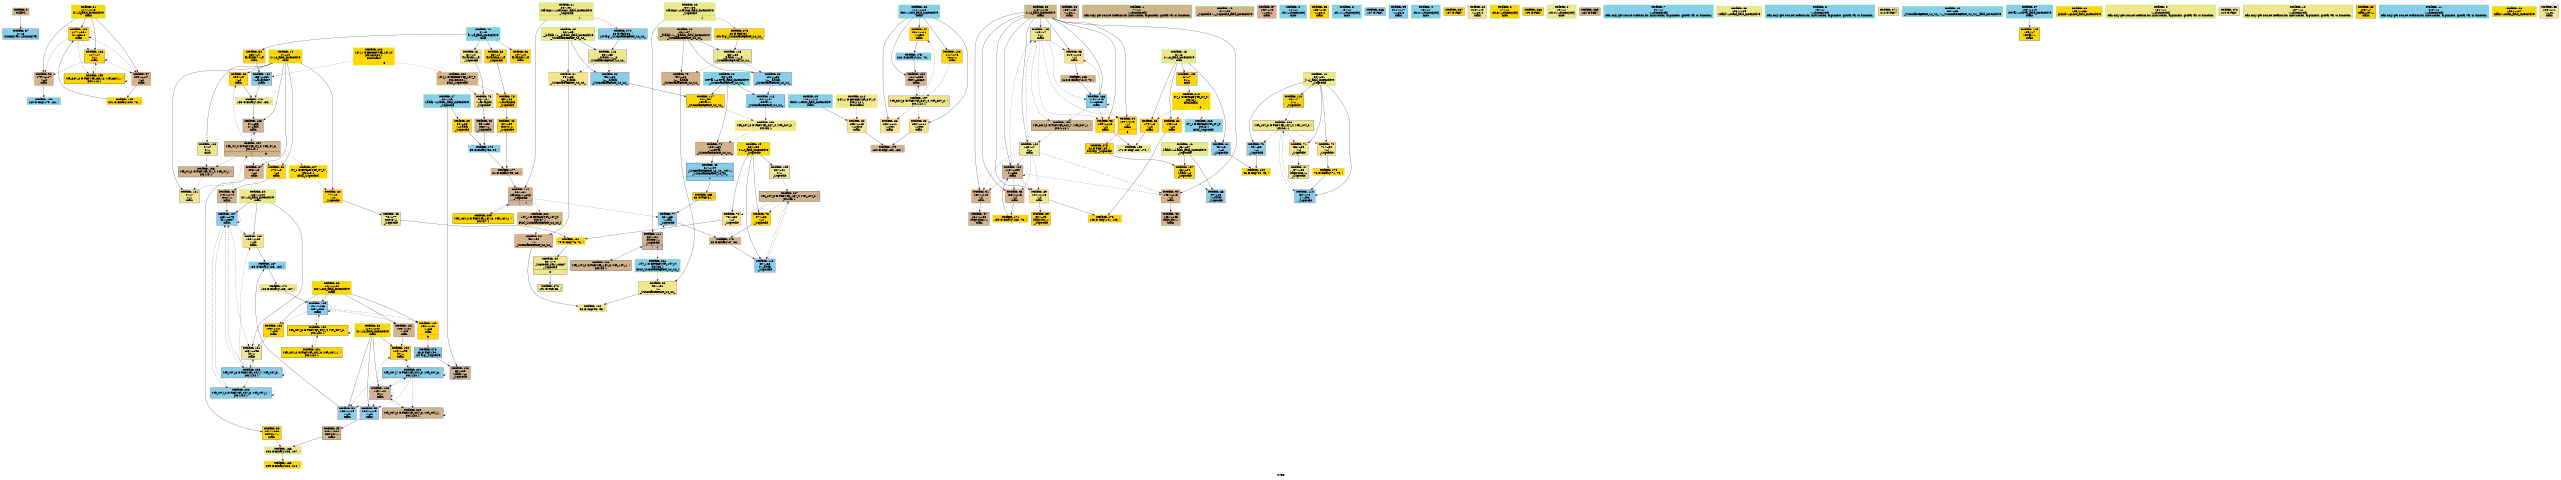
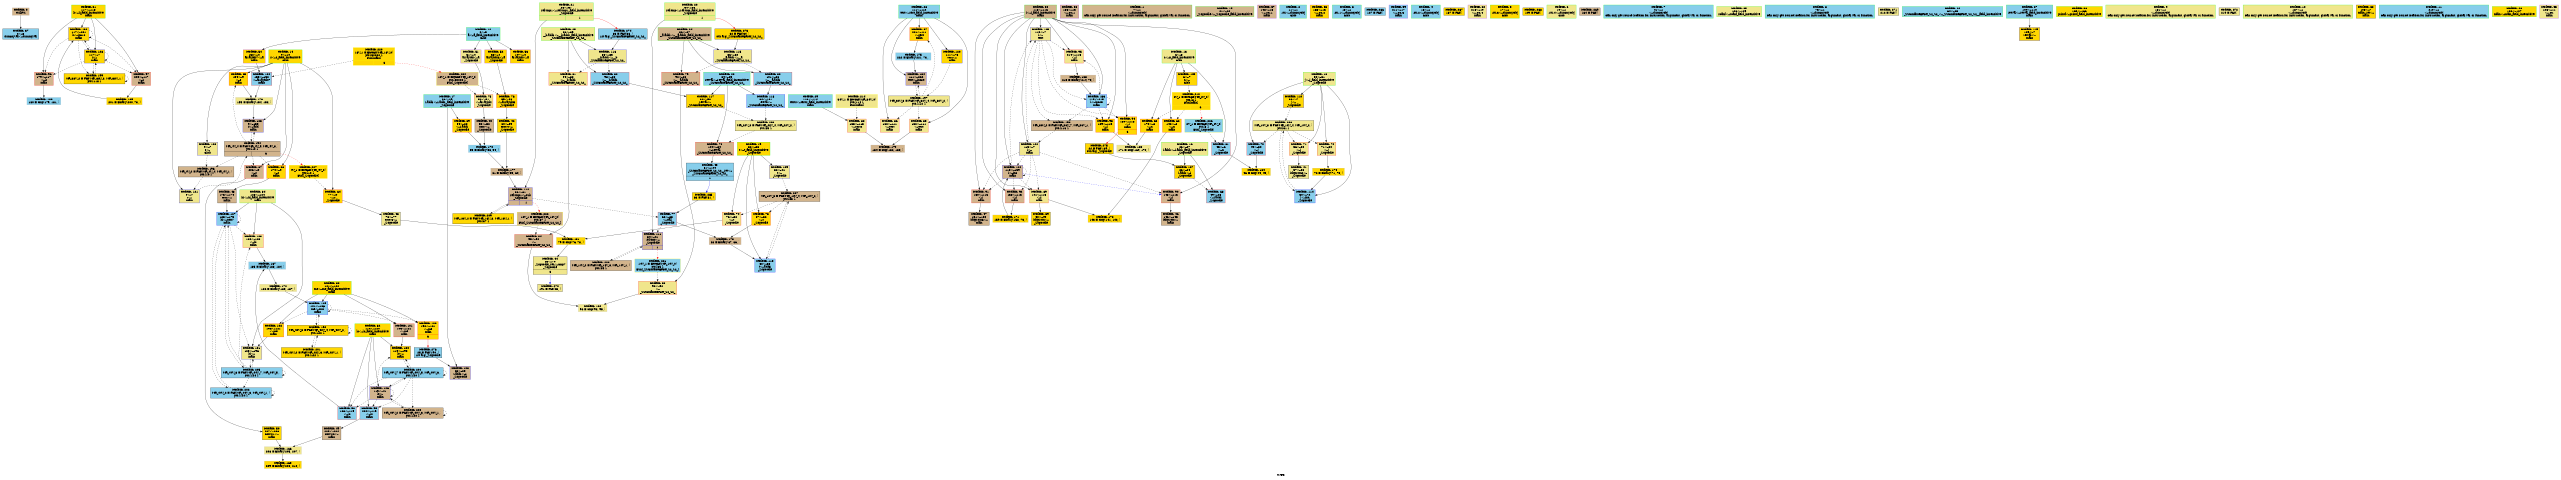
(1041, 38) -> (1041, 38)
none -> (88, 46)
(766, 126) -> (766, 126)
(1304, 137) -> (1304, 137)
(661, 230) -> (660, 227)
